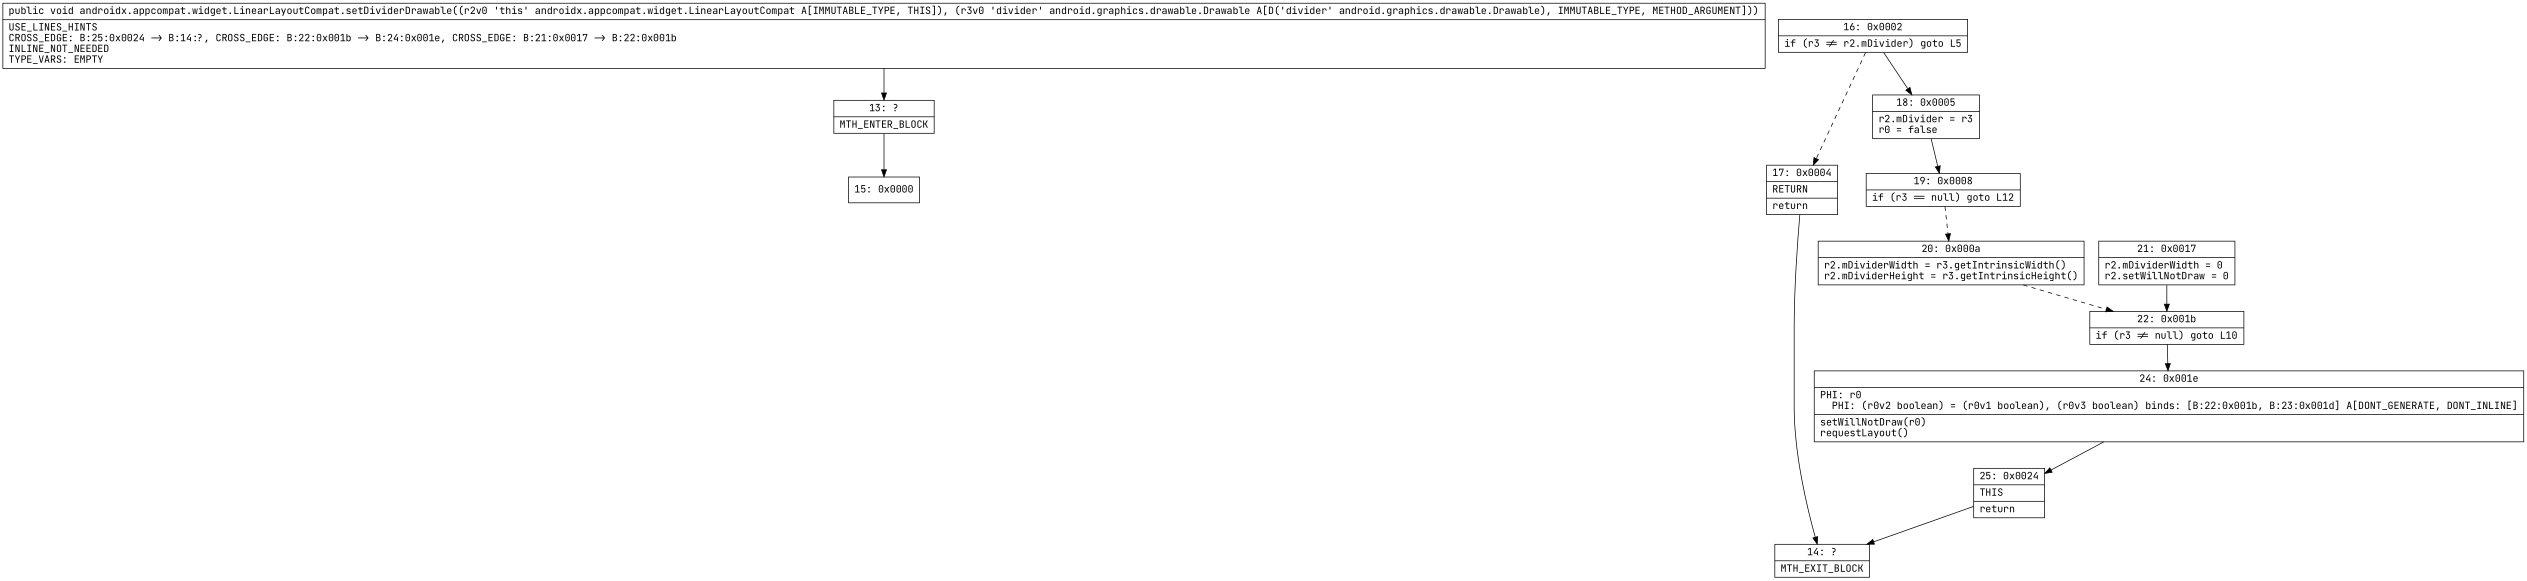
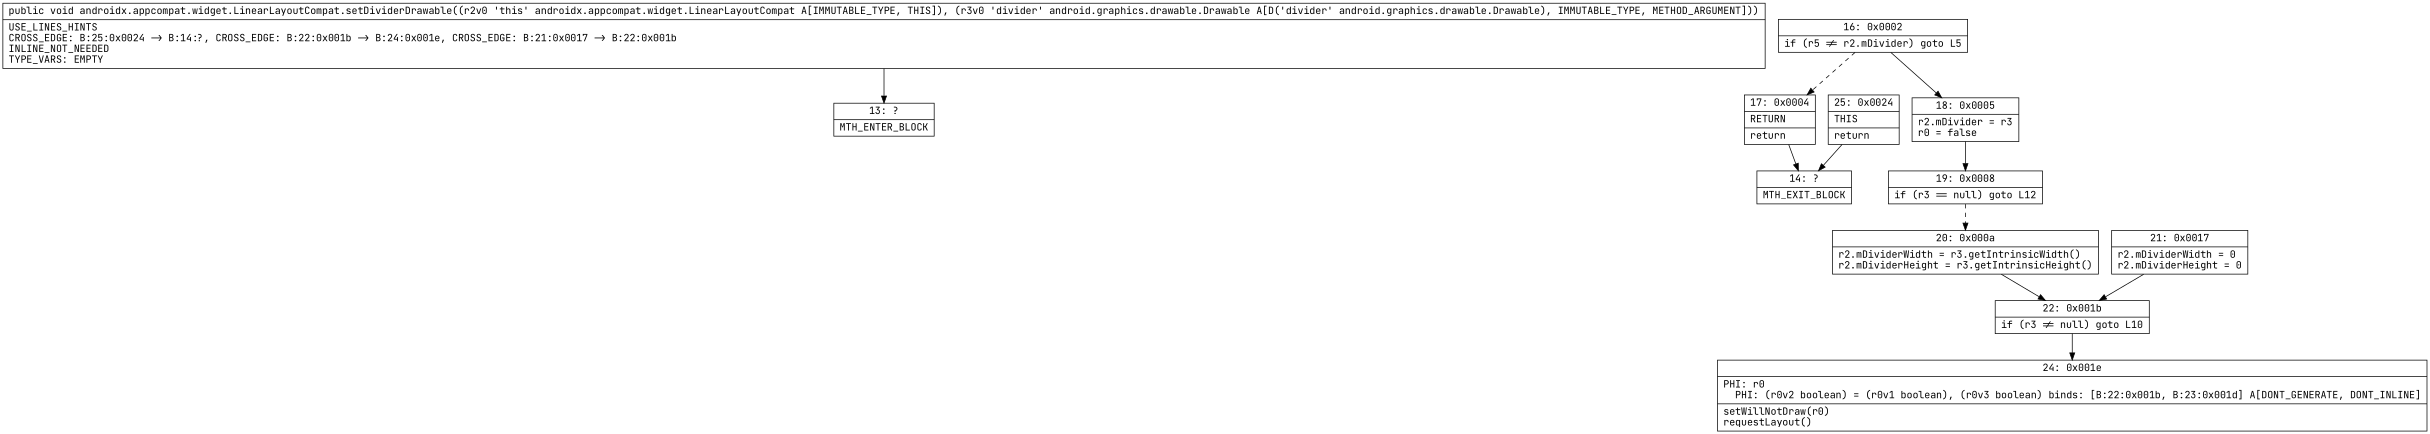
(1873, 44) -> (1873, 44)
(884, 190) -> none
(2167, 276) -> (2180, 266)
(2065, 297) -> (2020, 285)
(2077, 456) -> none
